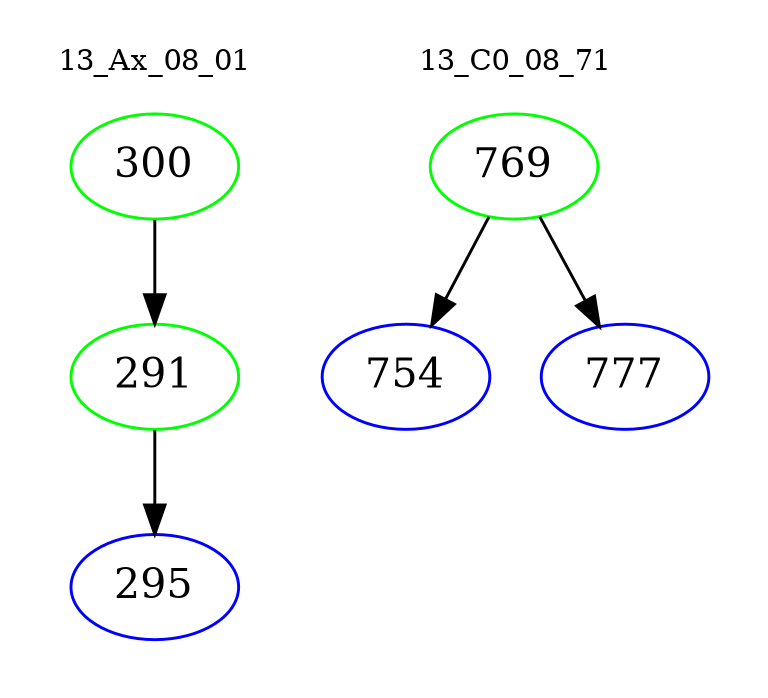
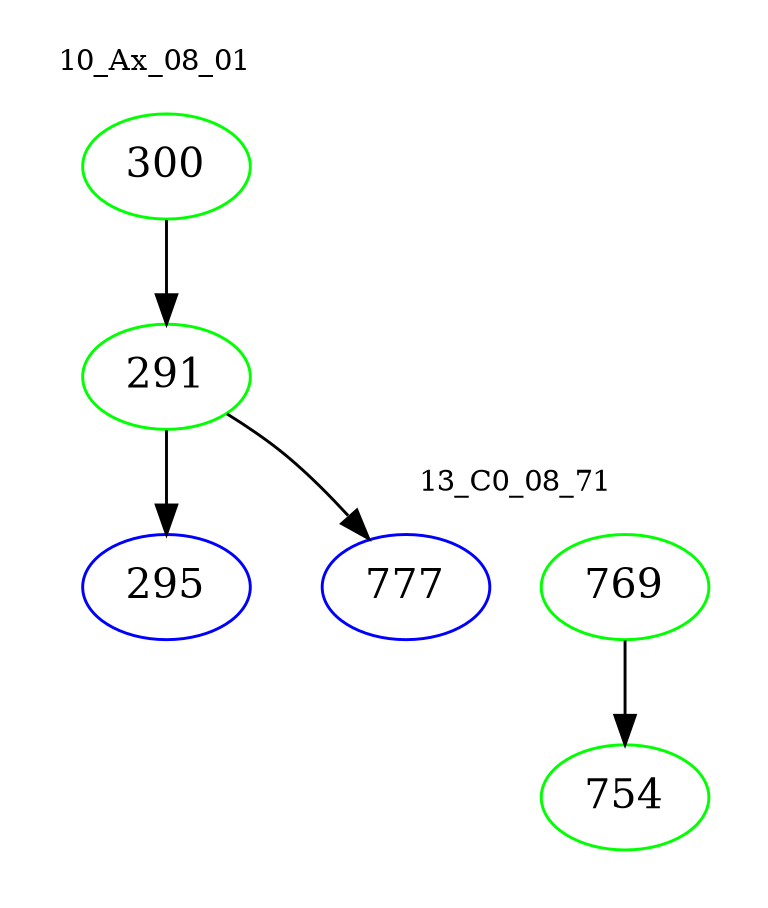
(155, 63) -> (155, 63)
(562, 259) -> (318, 484)
(406, 377) -> (625, 797)
